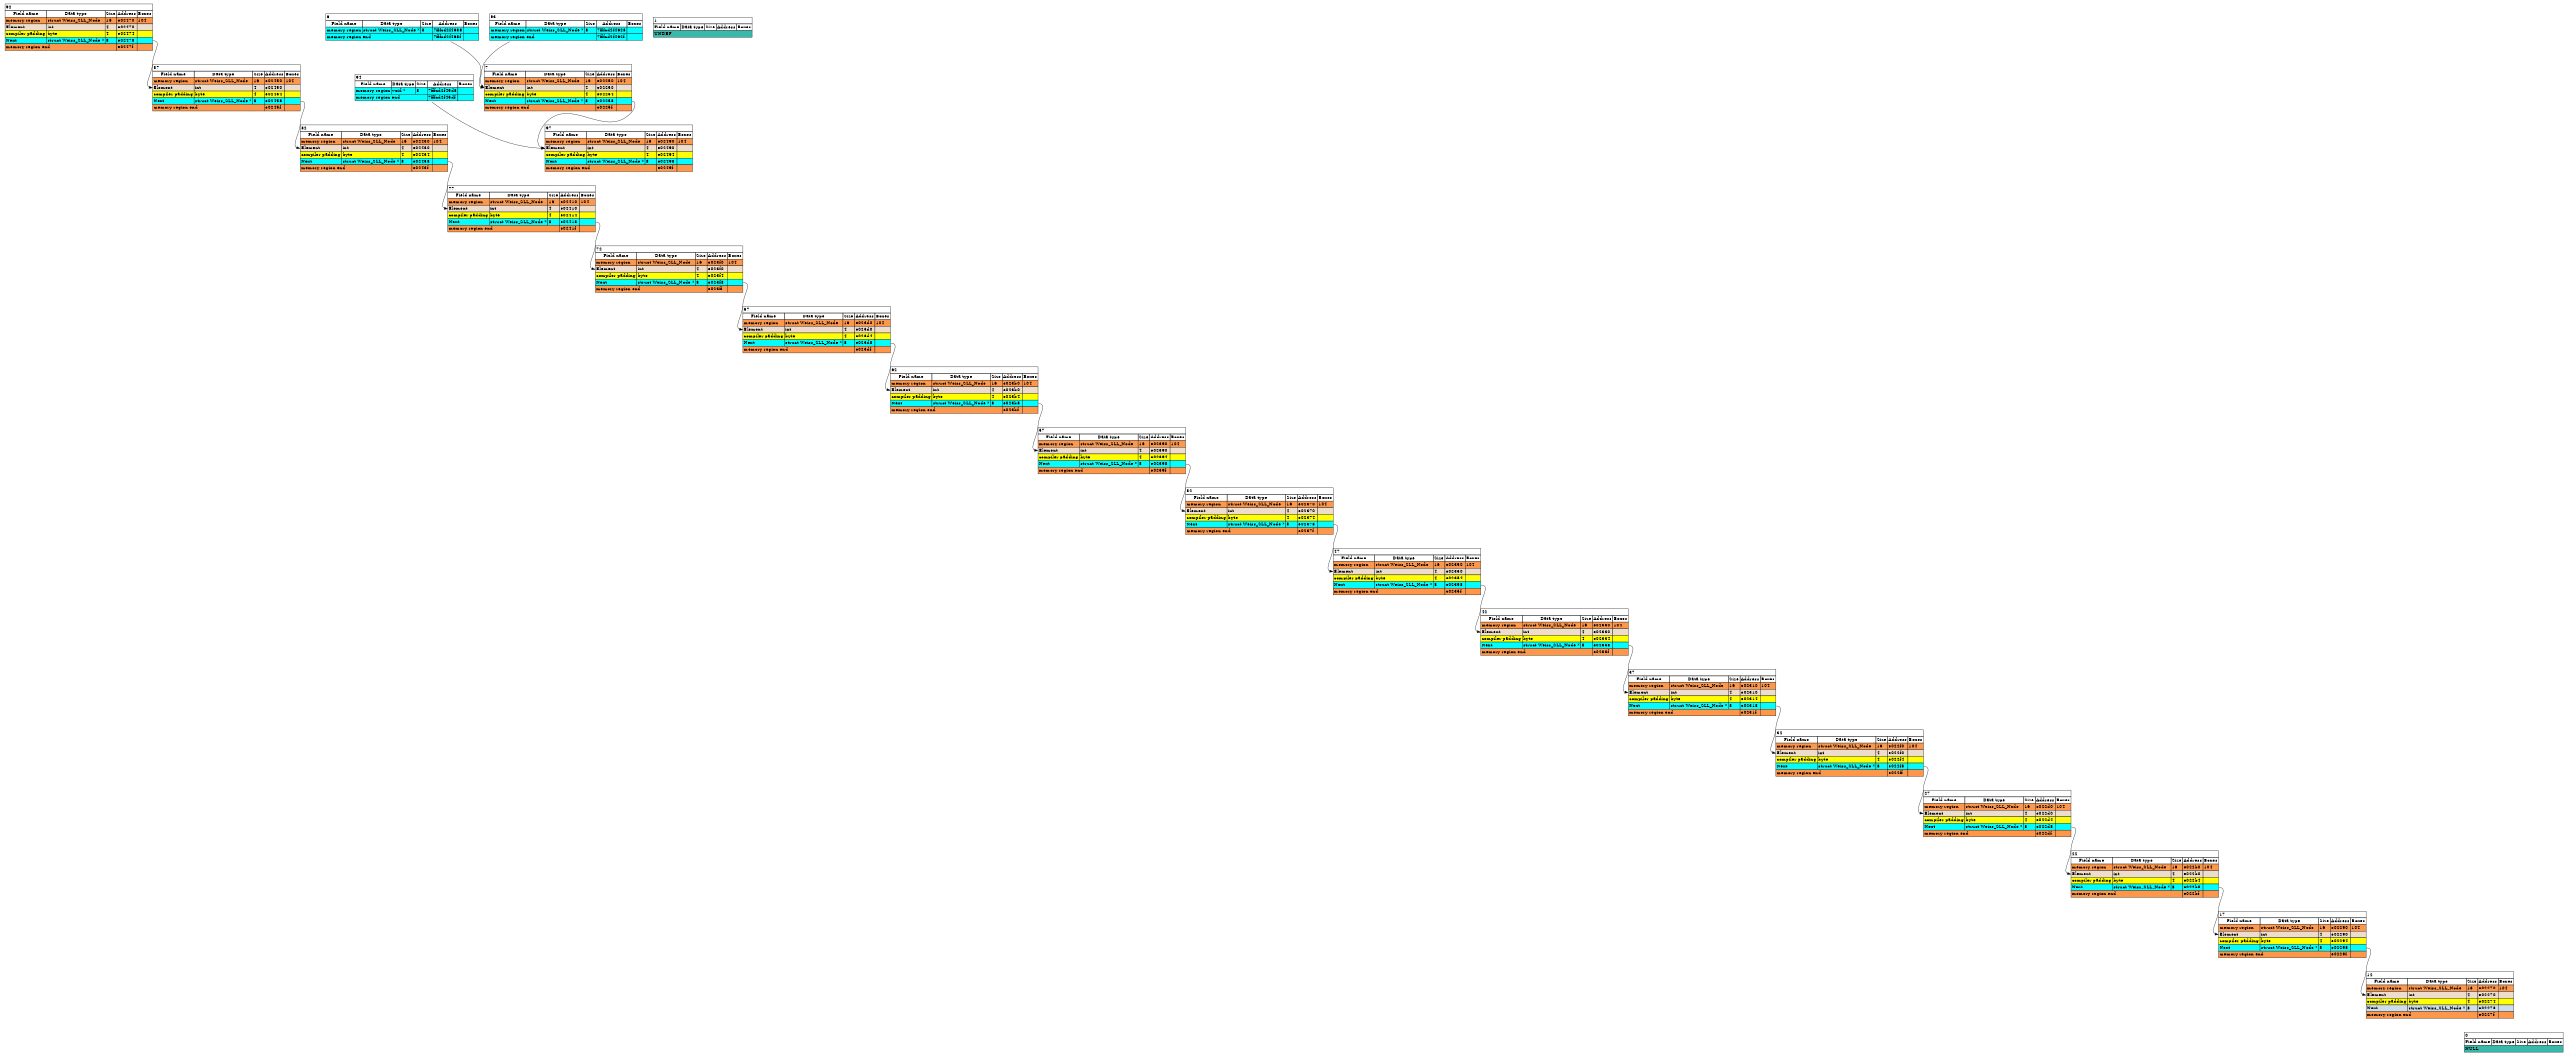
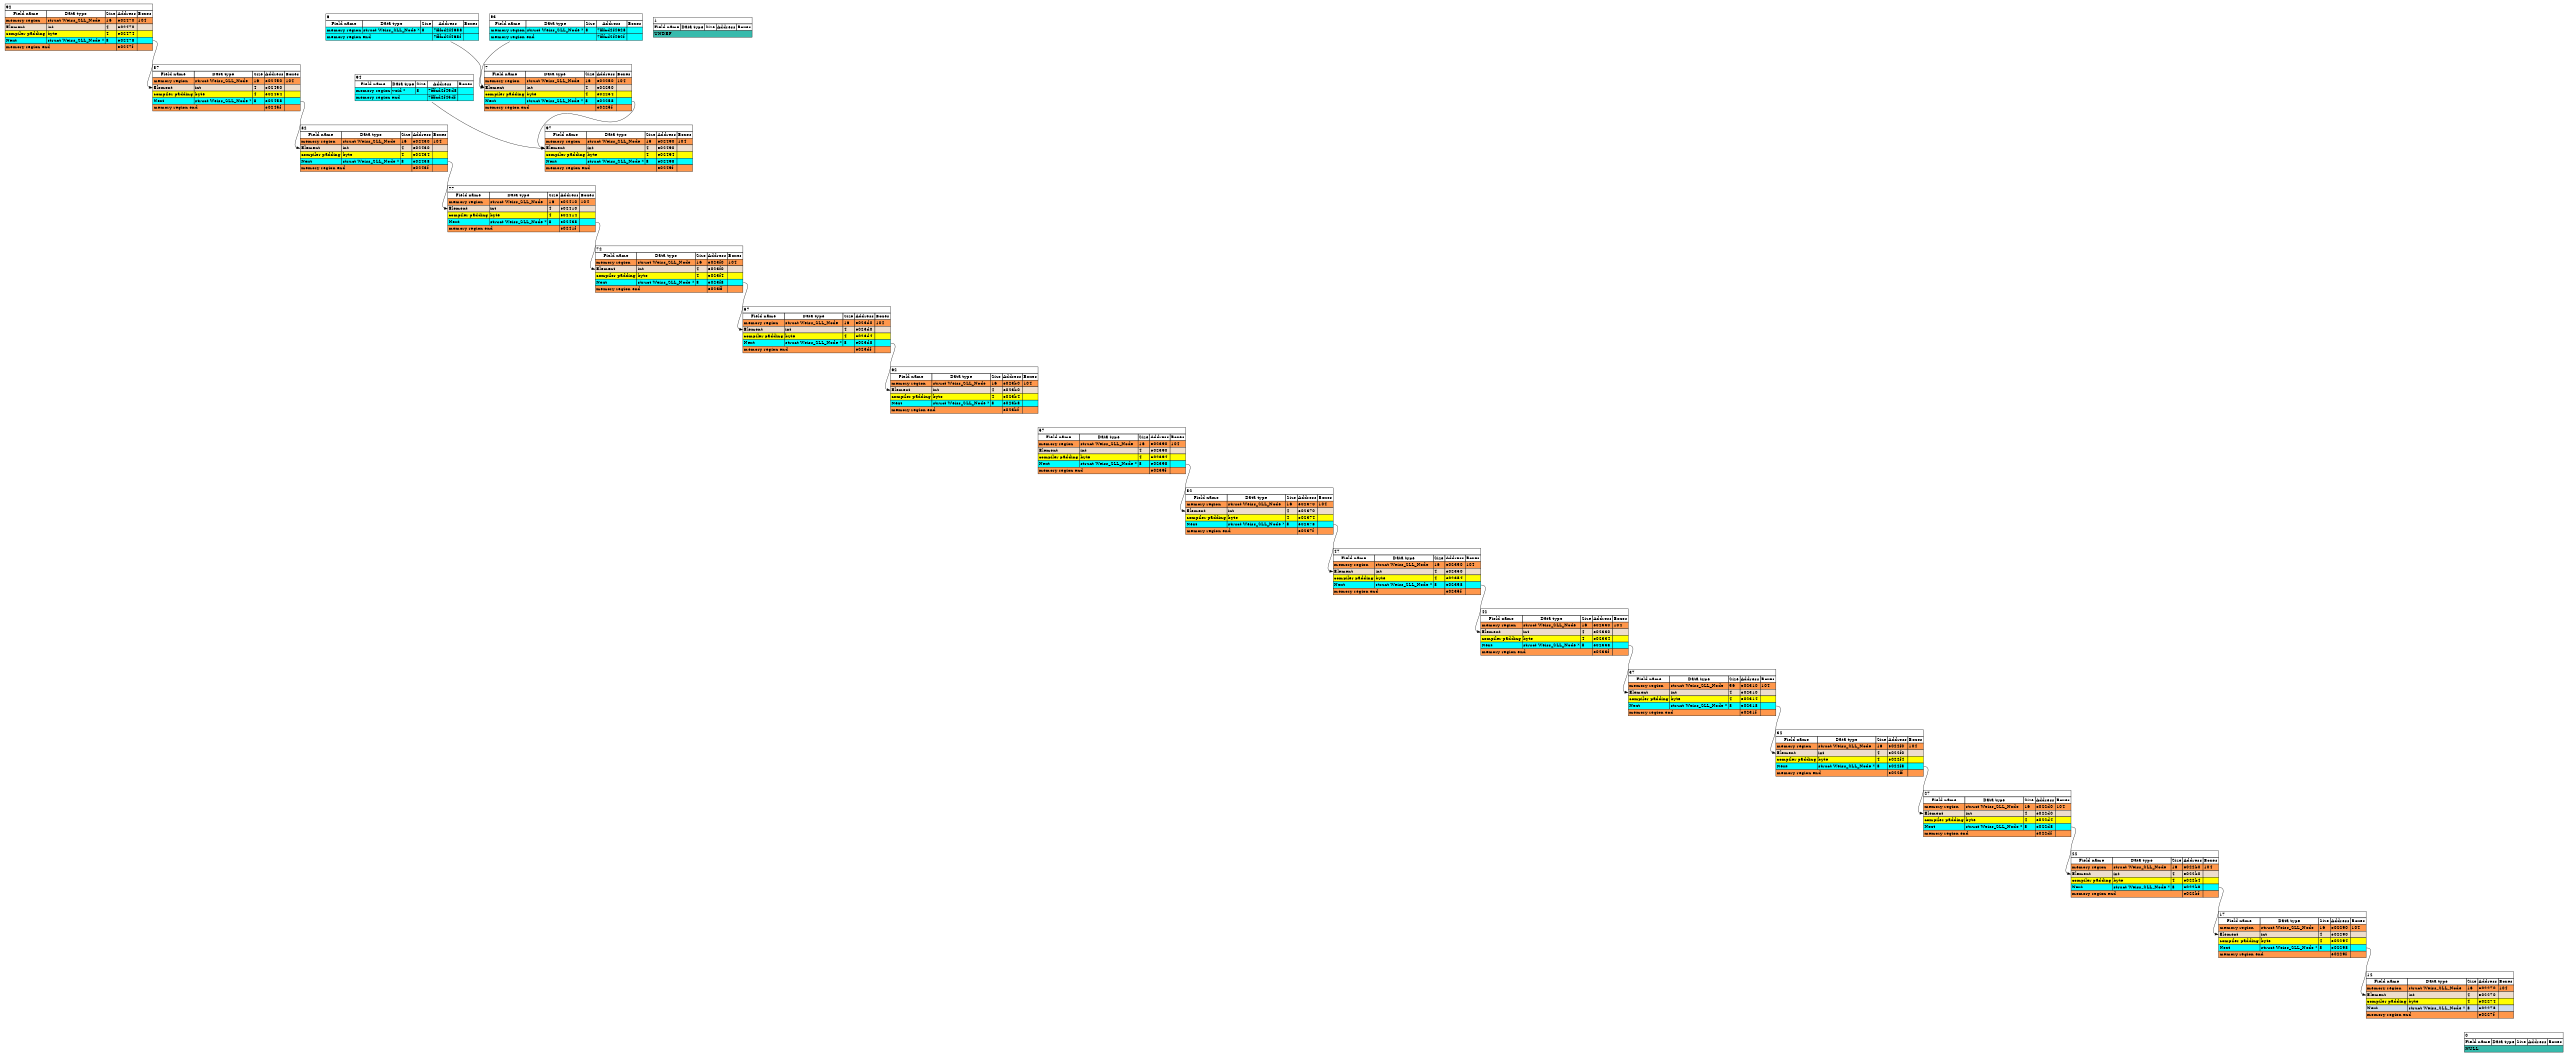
(569, 222) -> (569, 222)
(1038, 426) -> none
(1732, 686) -> (1732, 686)
